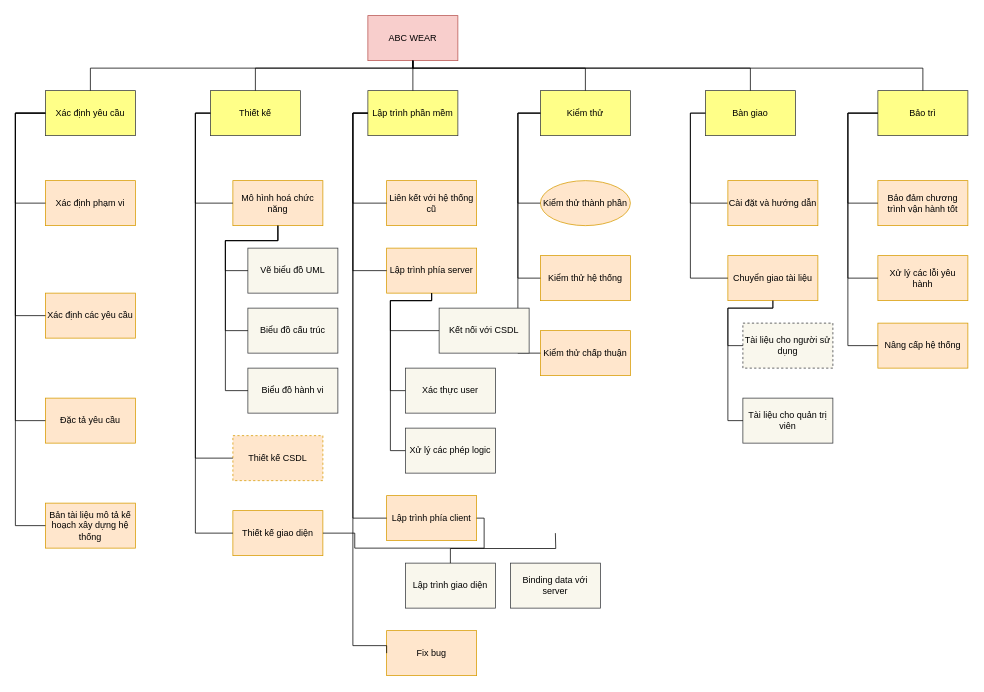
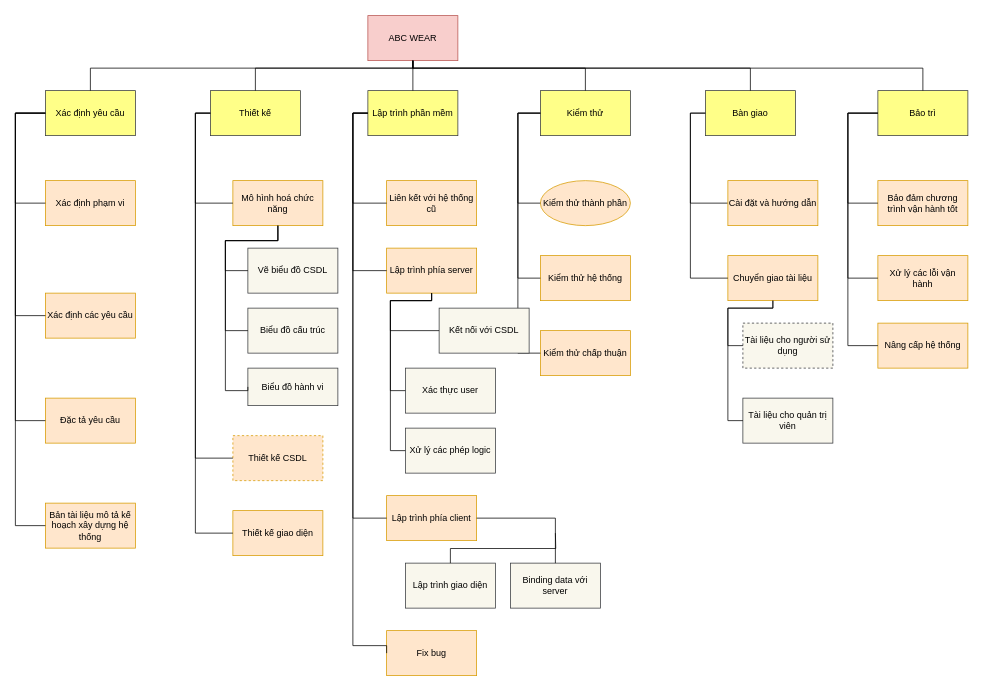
(293, 270) -> (293, 270)
(923, 278) -> (923, 278)
(293, 390) -> (293, 387)
(379, 548) -> (525, 518)
